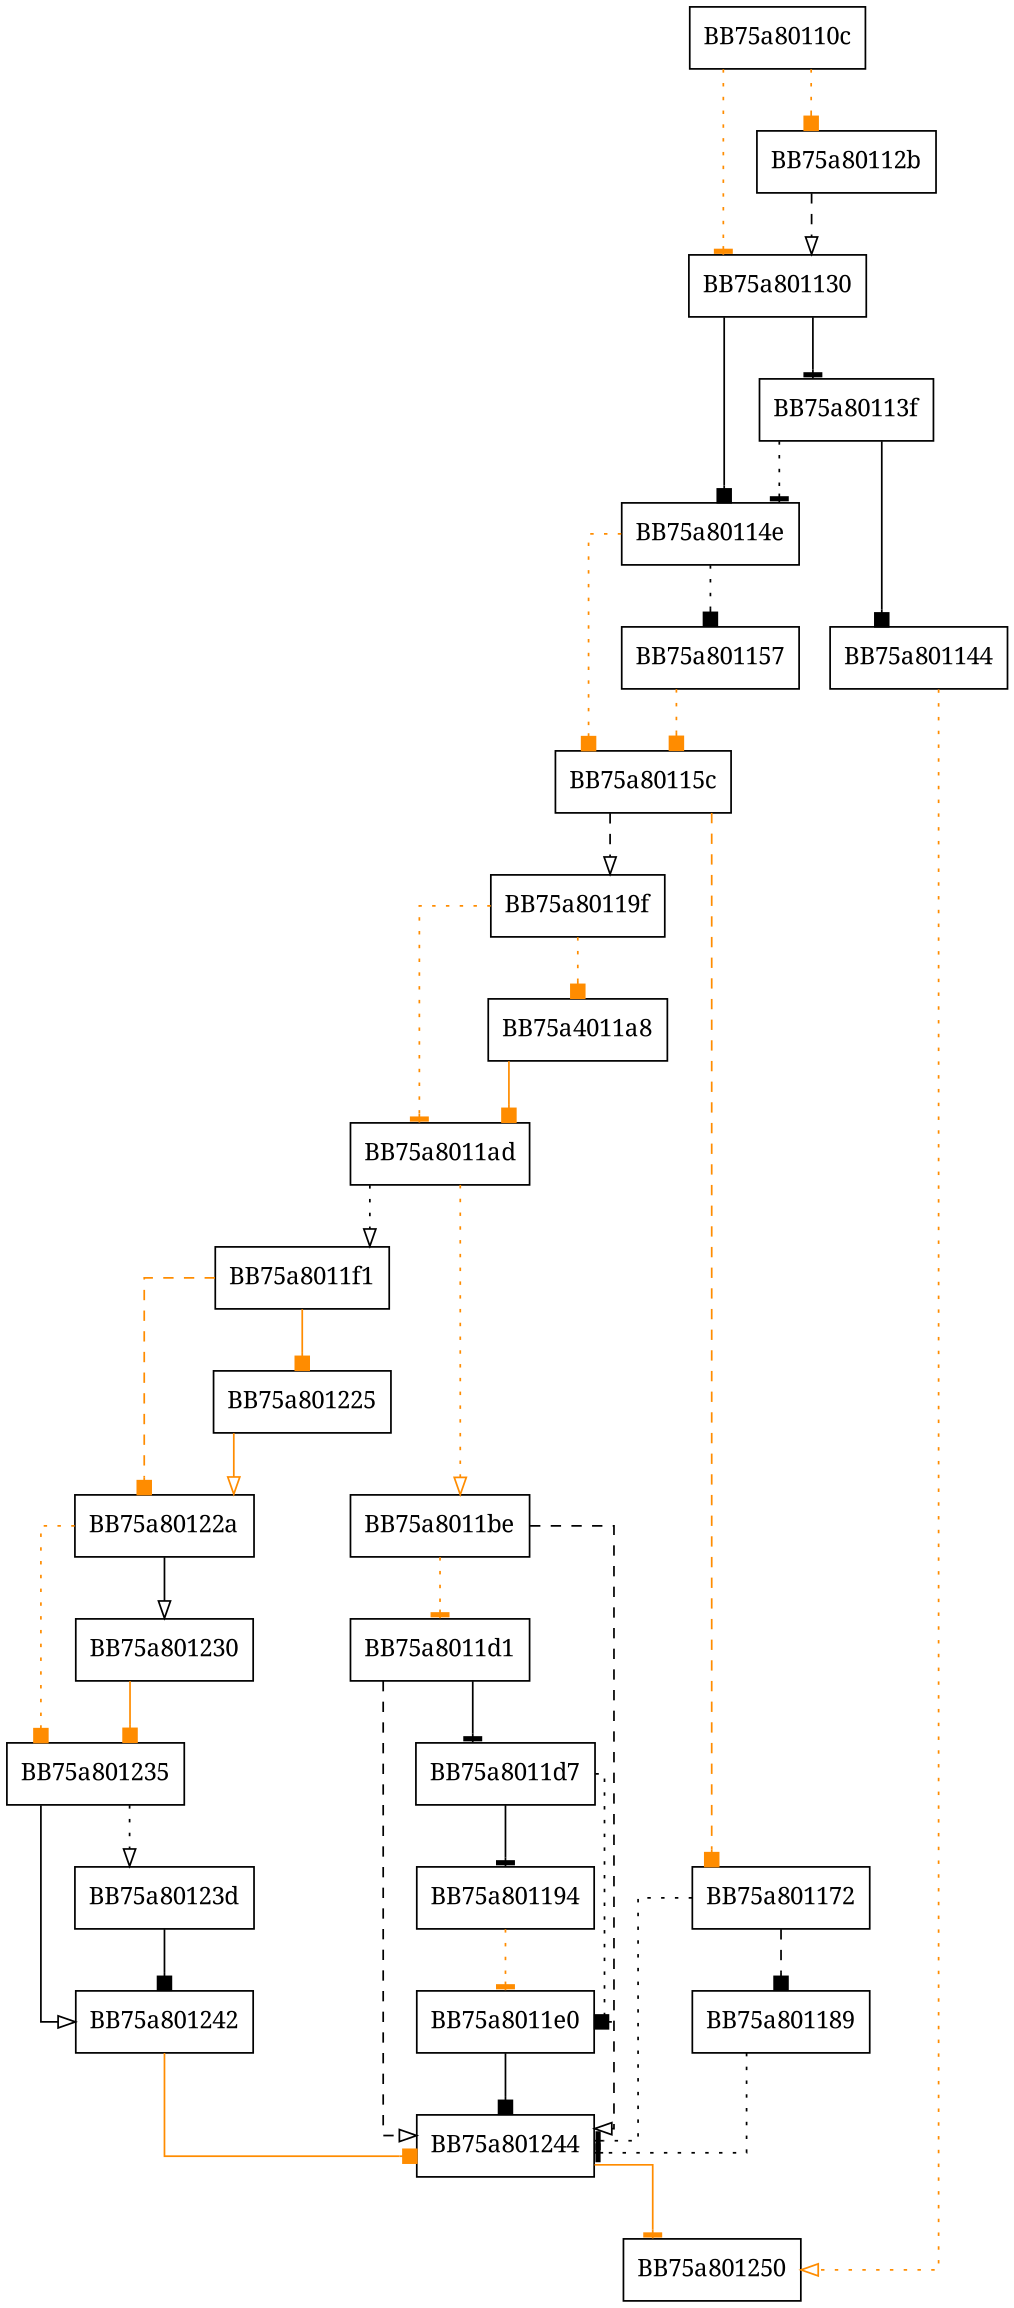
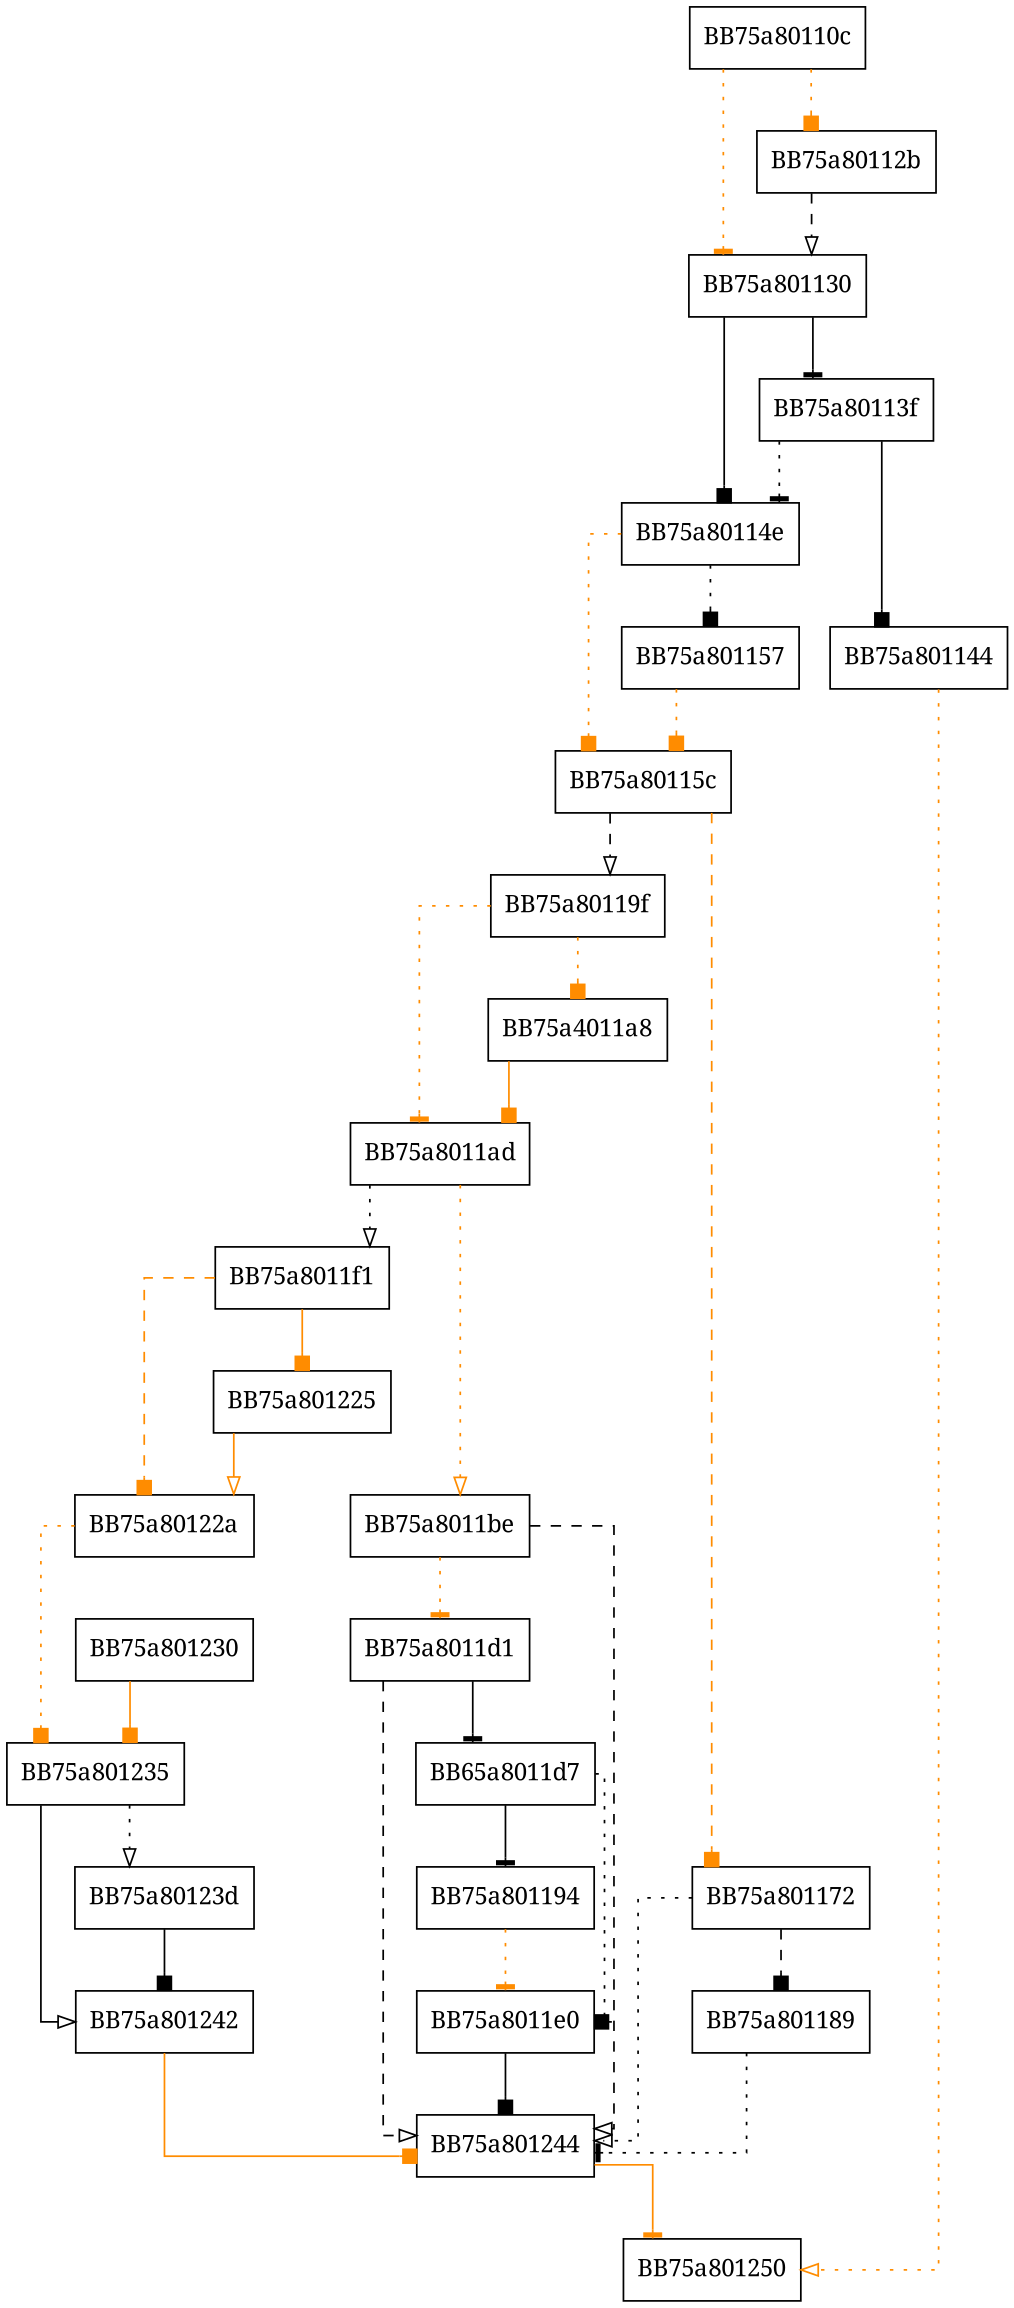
(164, 1579) -> none
(505, 1774) -> (505, 1774)
(638, 2010) -> (638, 2010)
